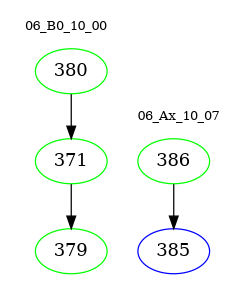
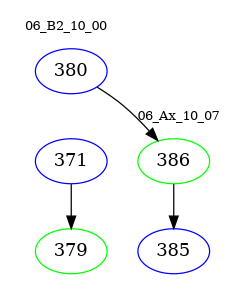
(66, 27) -> (66, 27)
(71, 71) -> (71, 71)
(71, 110) -> (136, 117)
(71, 161) -> (71, 161)
